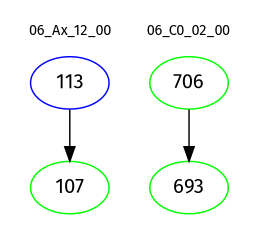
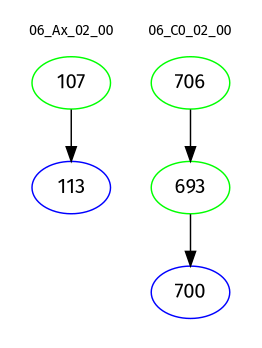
(71, 31) -> (71, 31)
(70, 128) -> (71, 128)
none -> (190, 292)
